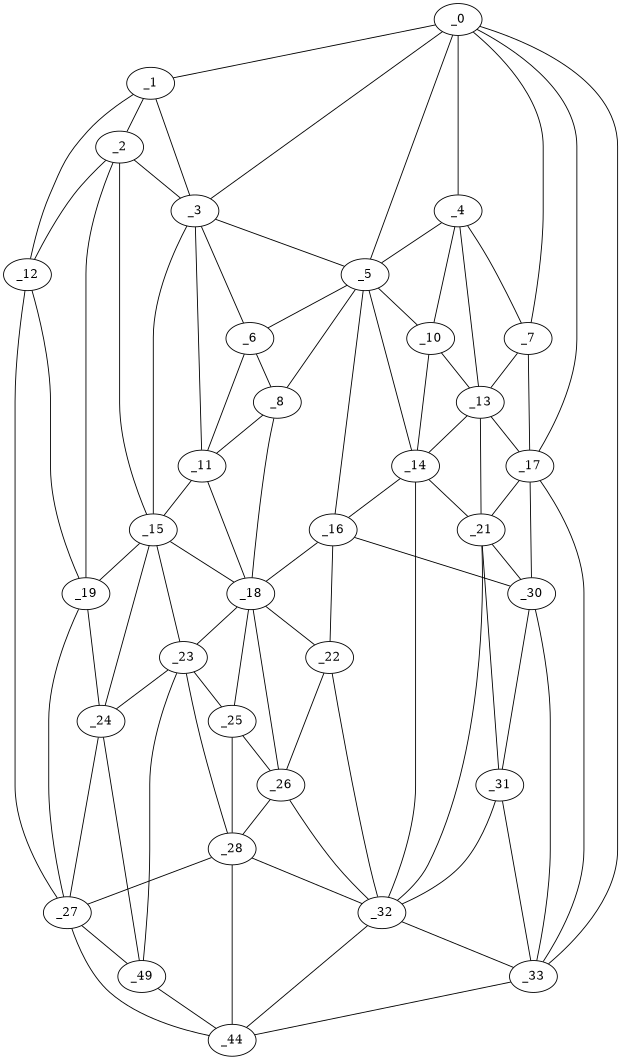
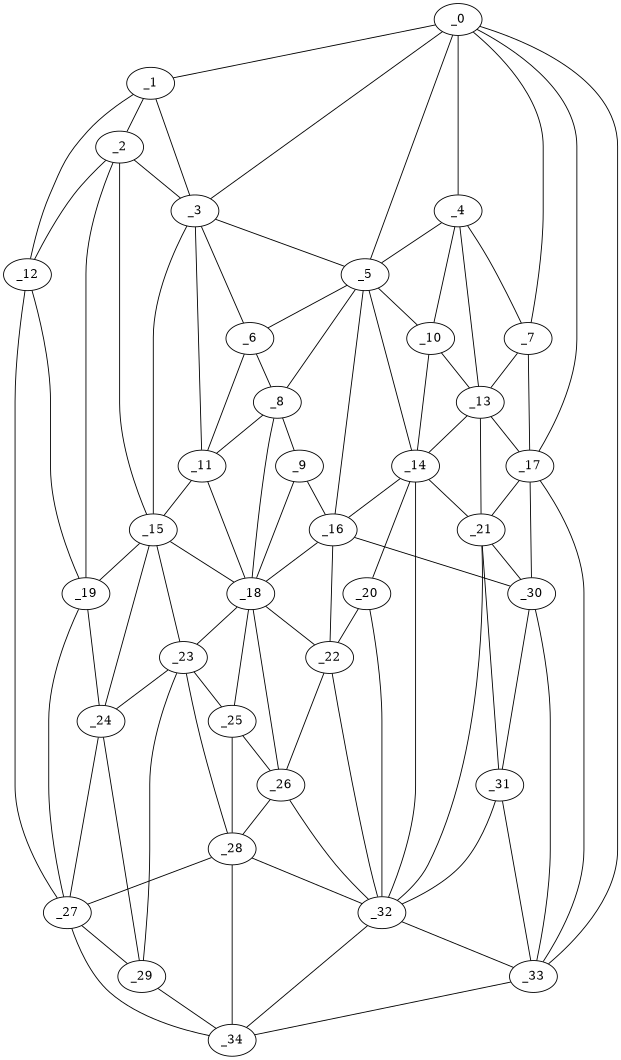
none -> (300, 466)
none -> (367, 594)
(142, 976) -> (142, 976)
(232, 1040) -> (232, 1040)
